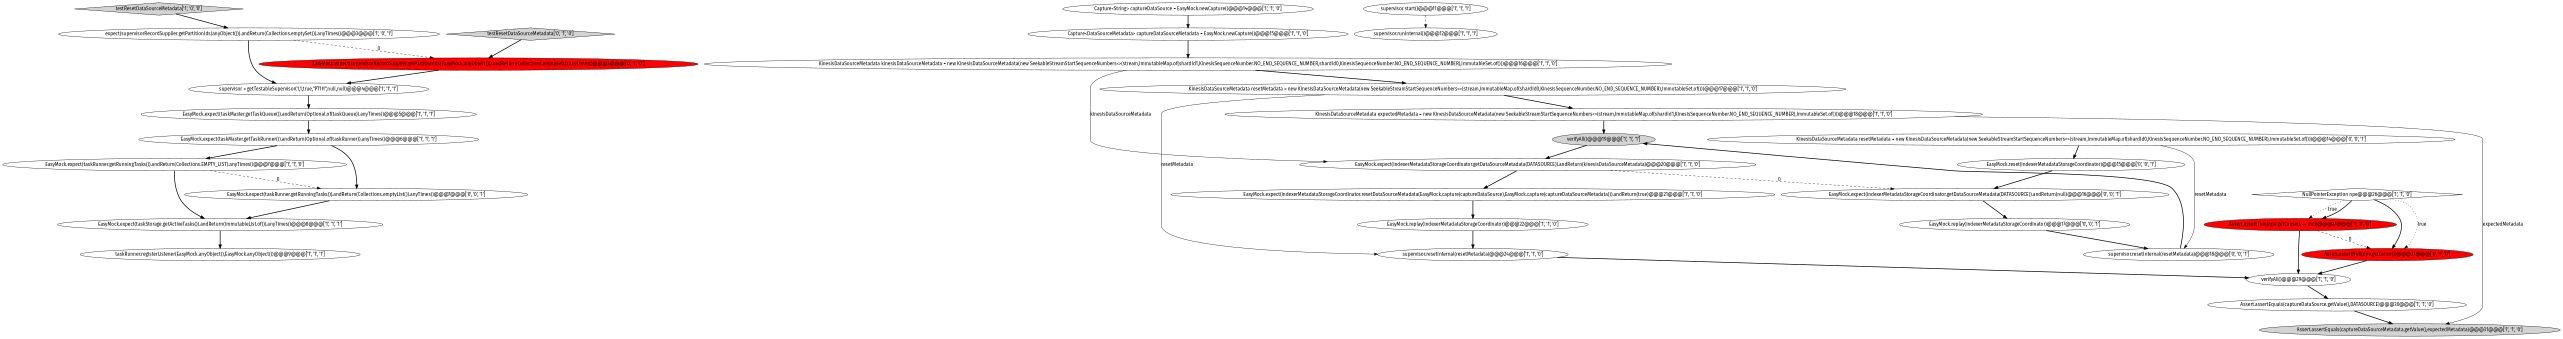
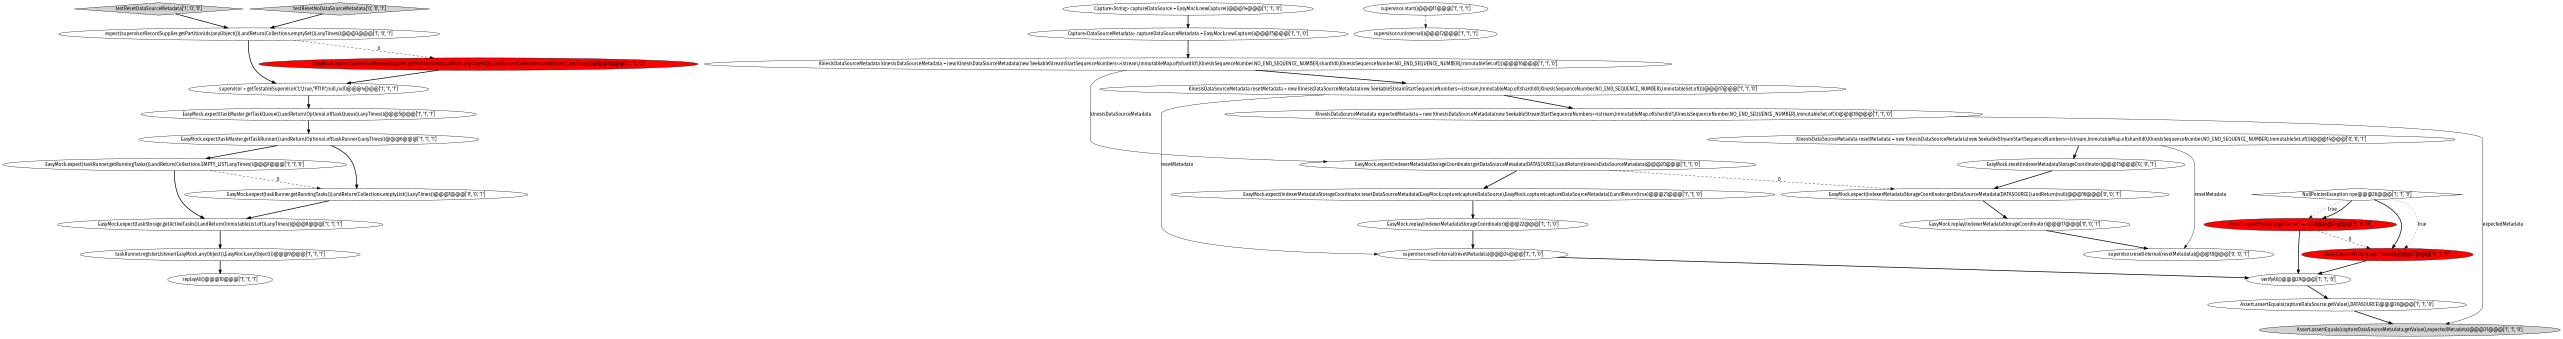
none -> (340, 9)
(531, 34) -> none
(1604, 140) -> none
none -> (220, 280)
